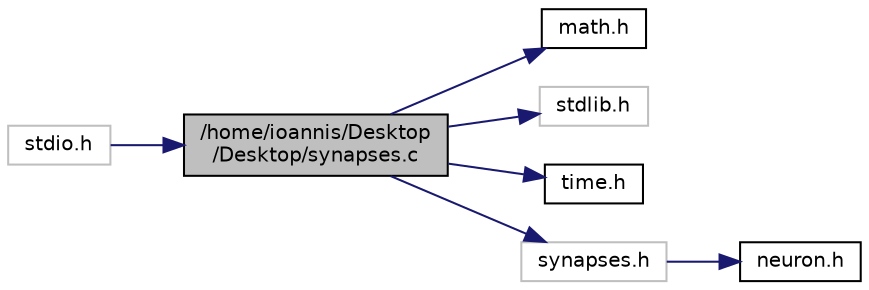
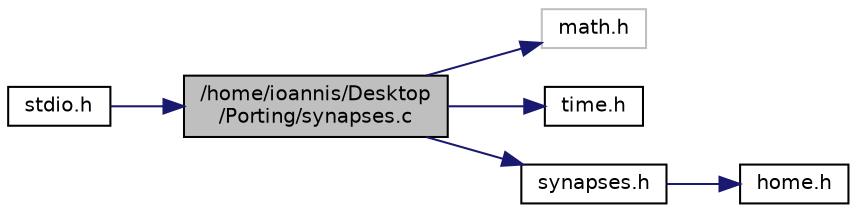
(594, 29) -> (594, 29)
(594, 106) -> none
(59, 145) -> (59, 106)
(316, 145) -> (316, 106)
(594, 262) -> (594, 184)
(800, 262) -> (794, 184)
